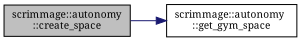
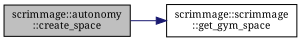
(232, 21) -> (232, 21)
